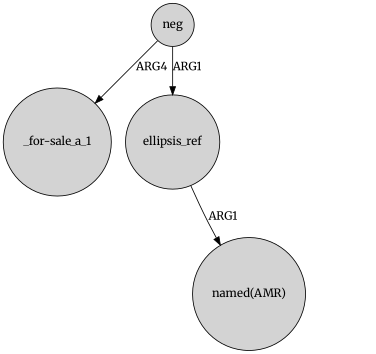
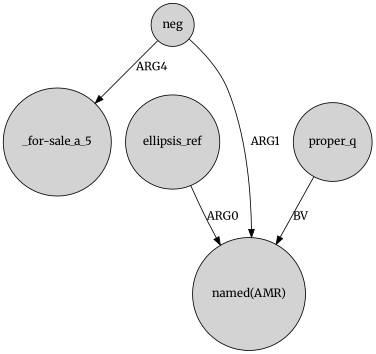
(173, 67) -> (240, 127)
(57, 142) -> (57, 142)
none -> (333, 142)
(223, 217) -> (223, 217)
